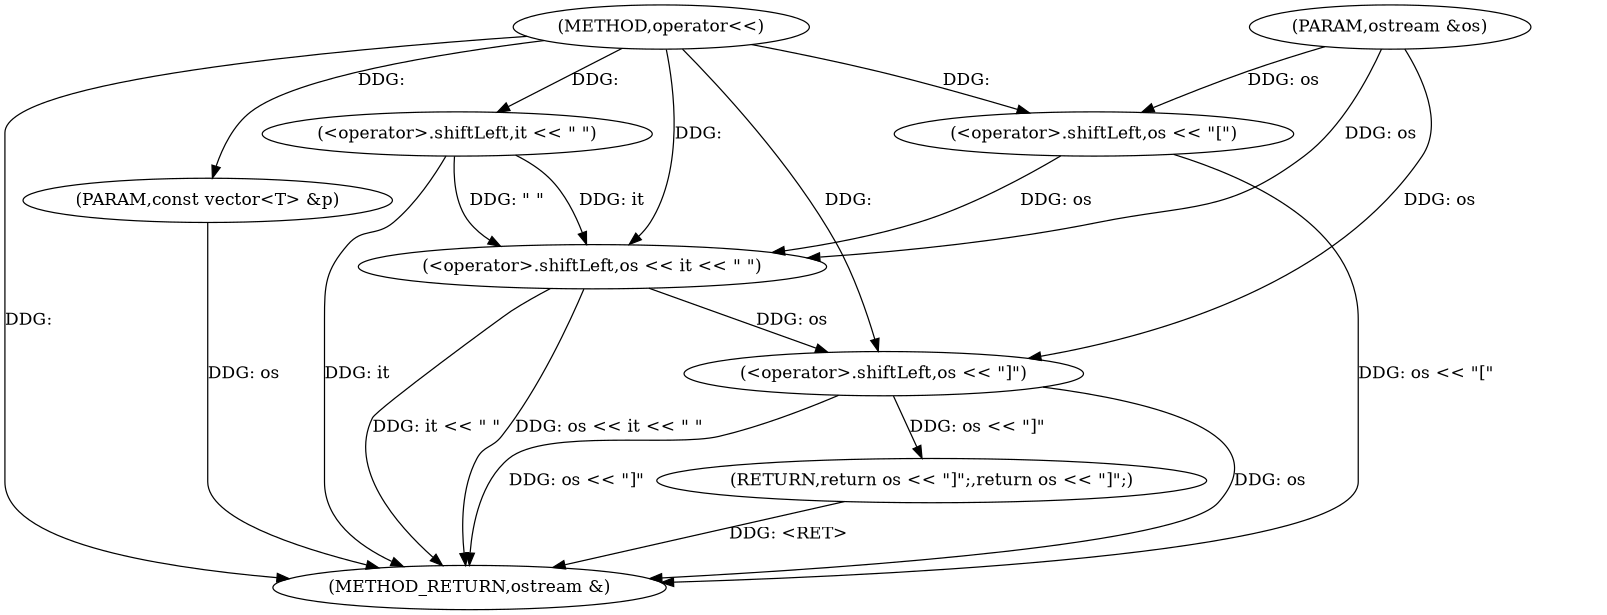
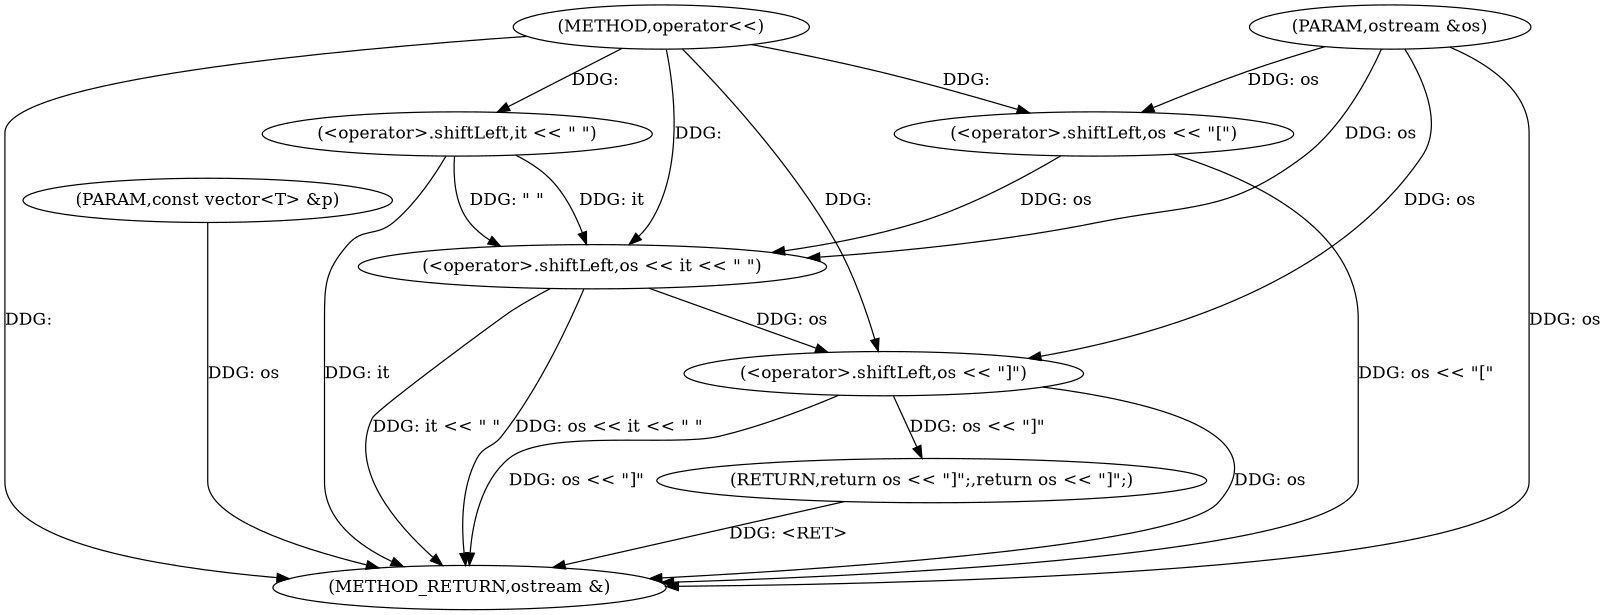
(362, 71) -> none
none -> (1349, 550)
